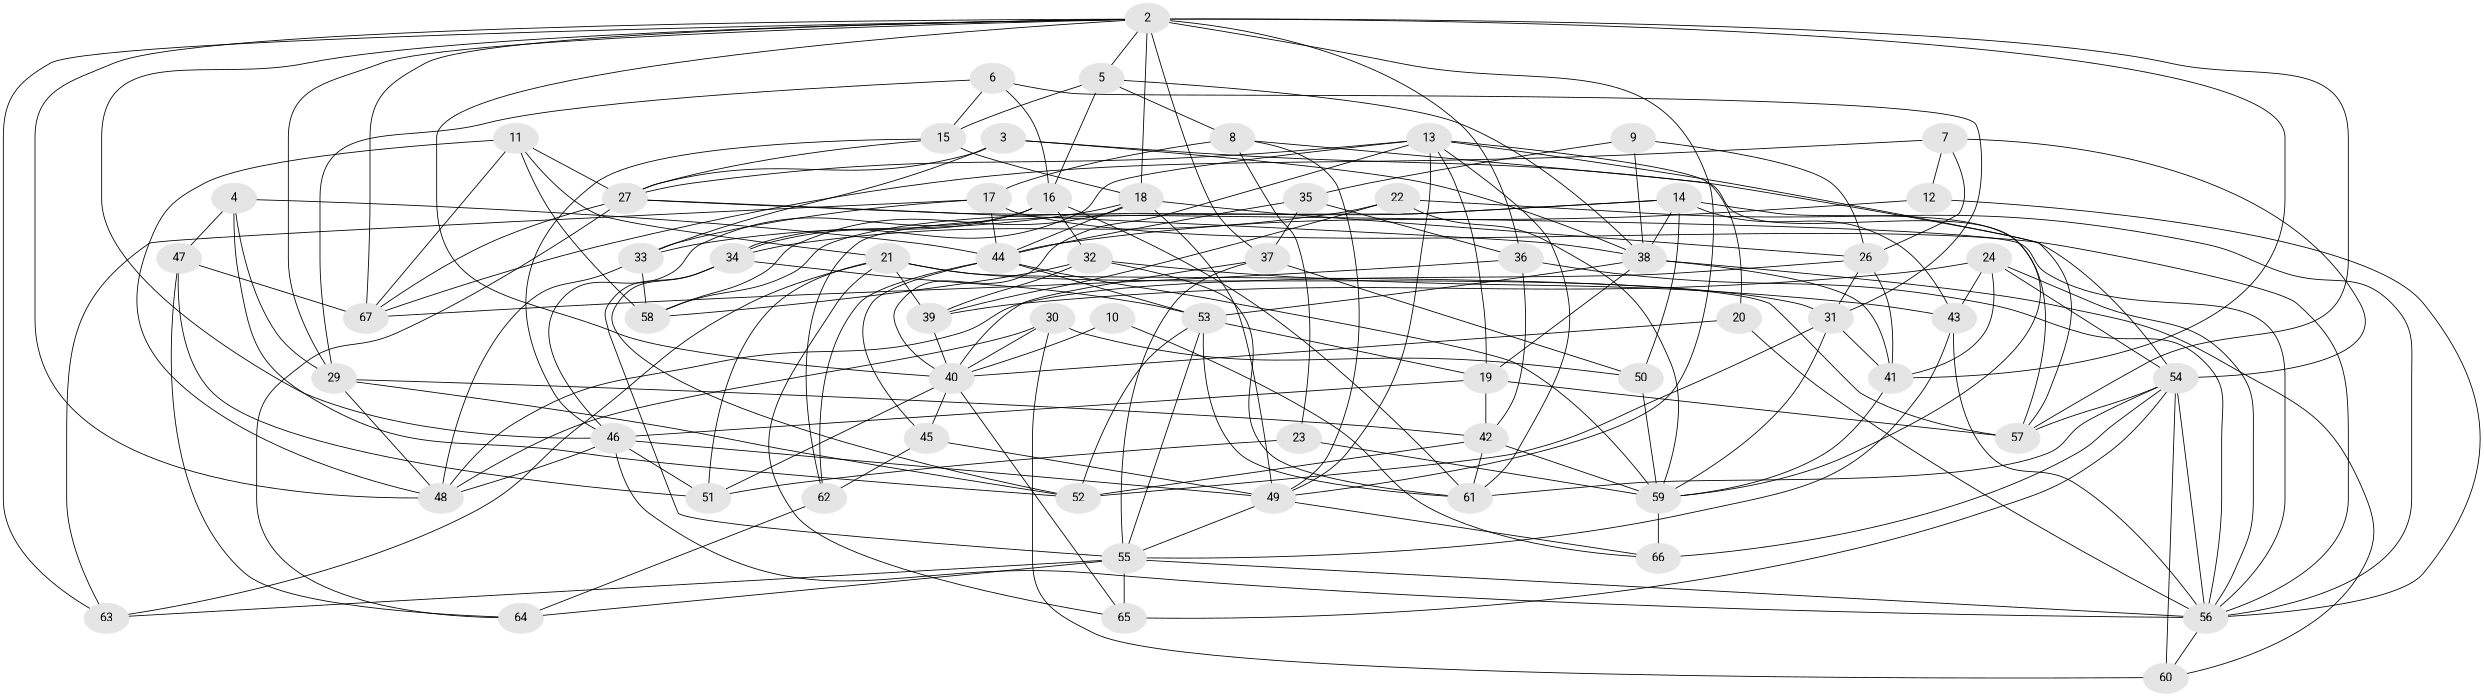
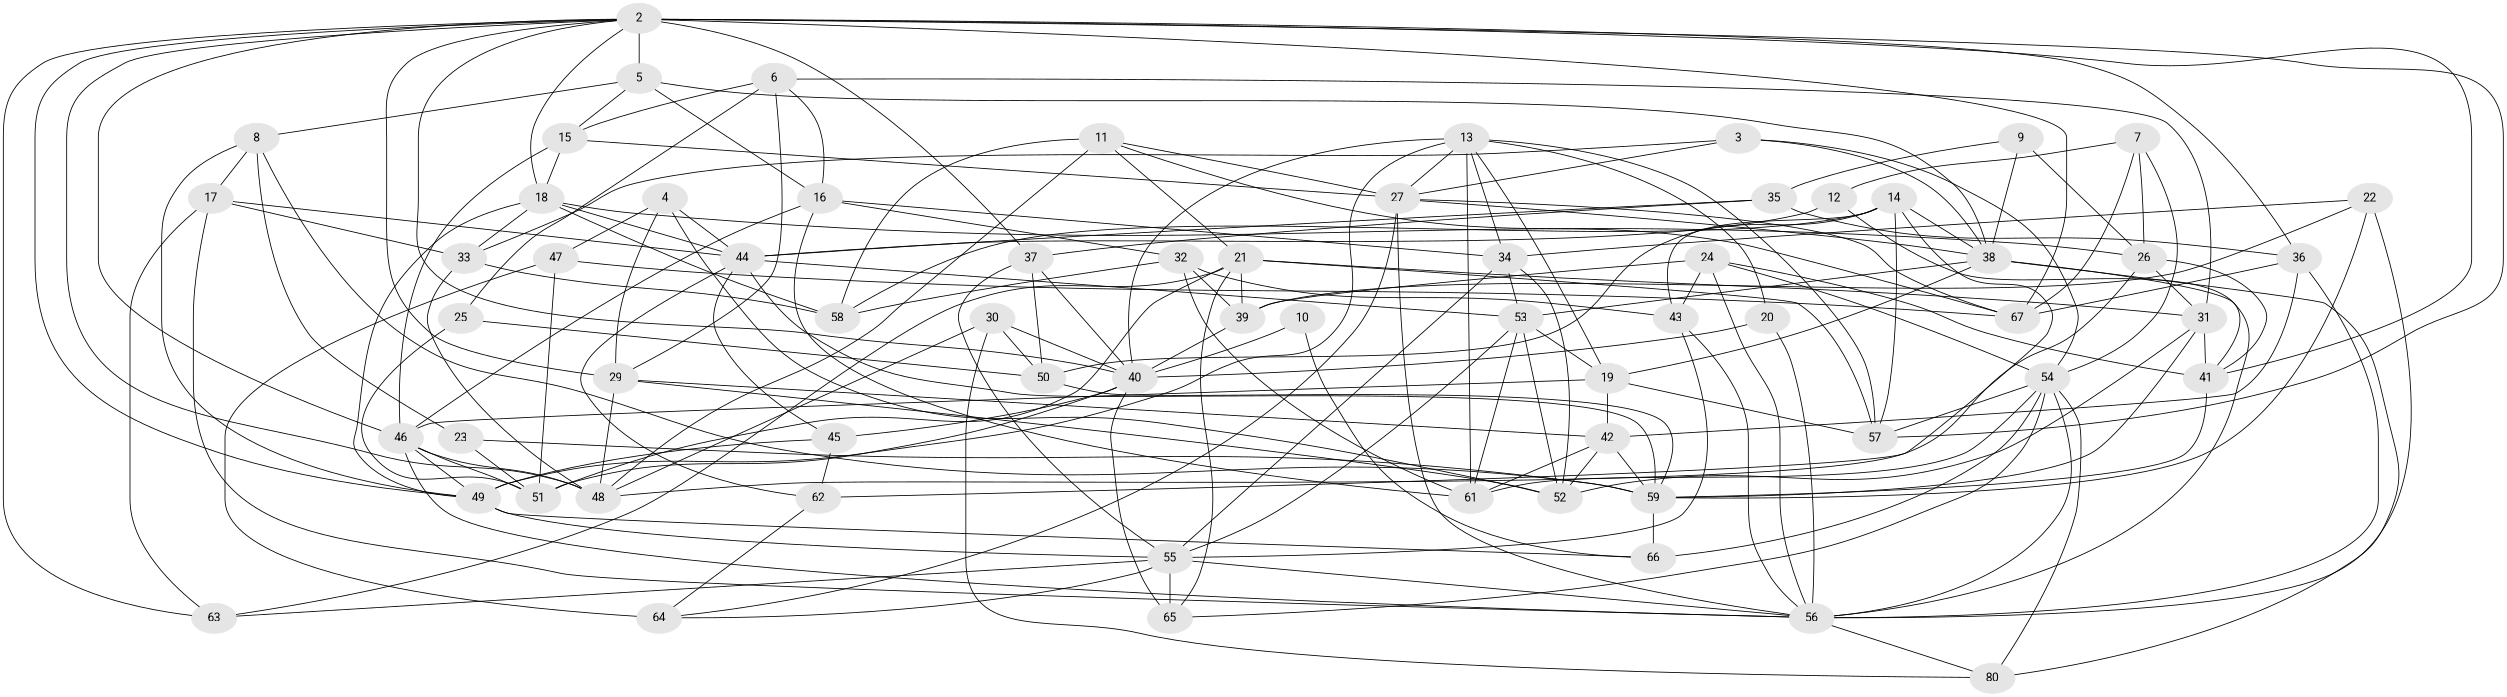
none -> (461, 318)
(2166, 678) -> (1992, 678)
